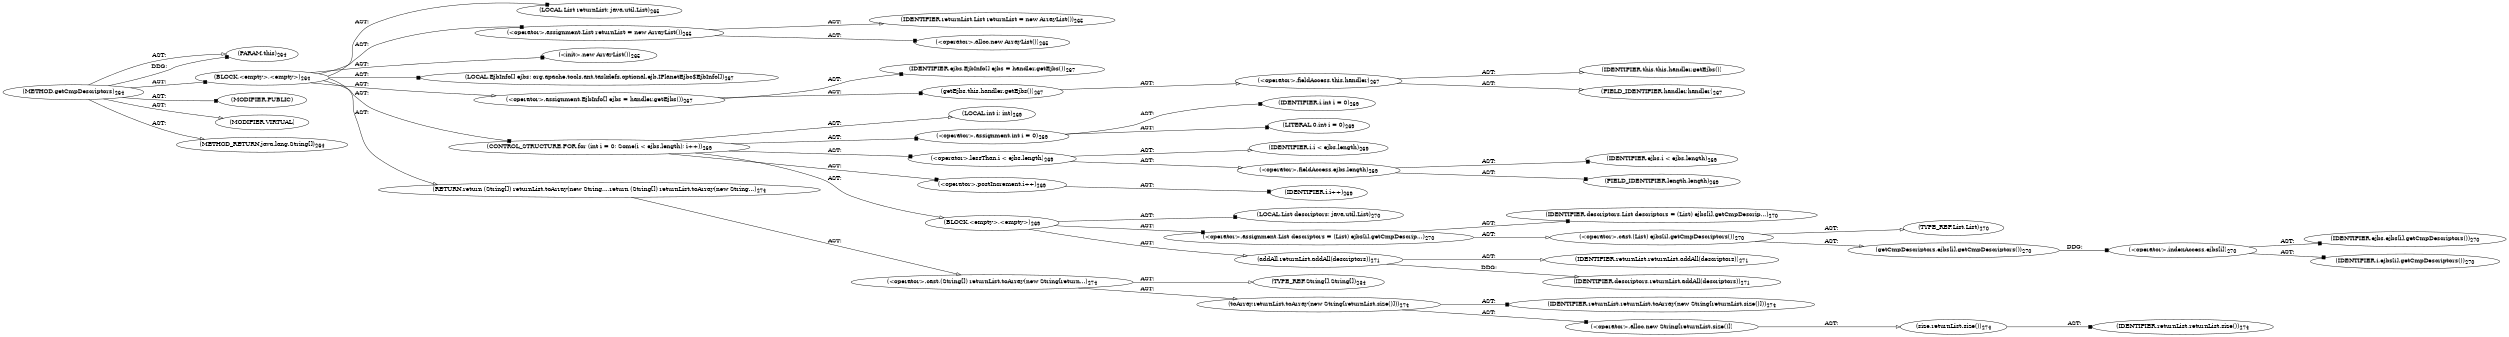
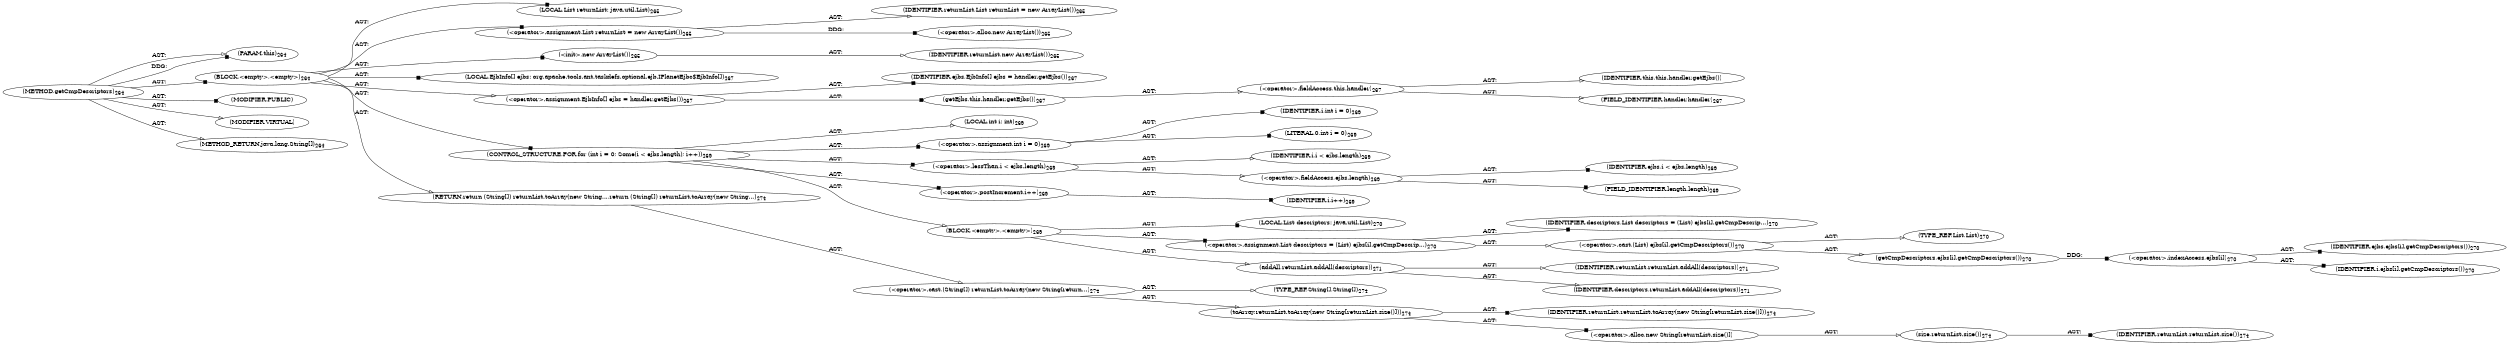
(836, 36) -> (837, 30)
none -> (994, 55)
(1490, 268) -> (1491, 276)
(1361, 282) -> (1363, 290)
